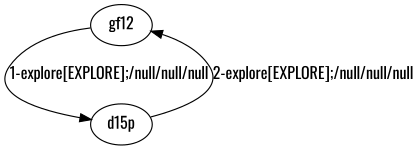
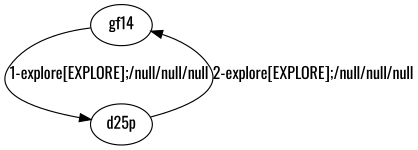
(121, 25) -> (121, 25)
(121, 124) -> (121, 124)
